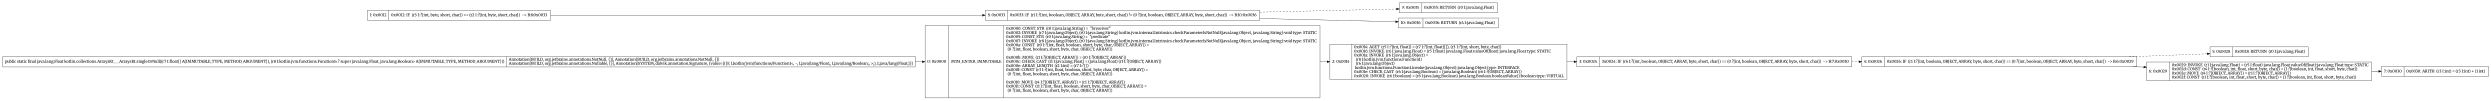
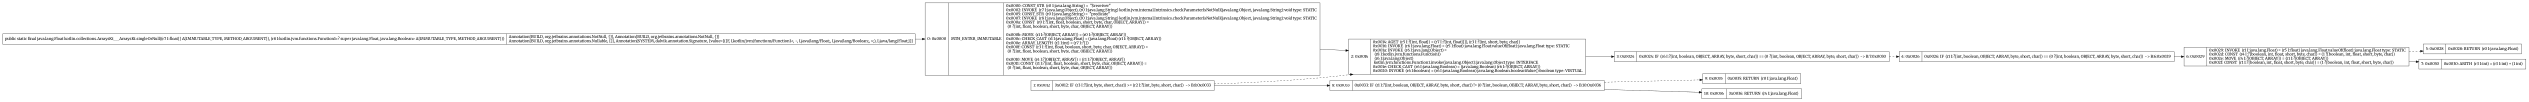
(2168, 55) -> (2415, 51)
none -> (1282, 81)
